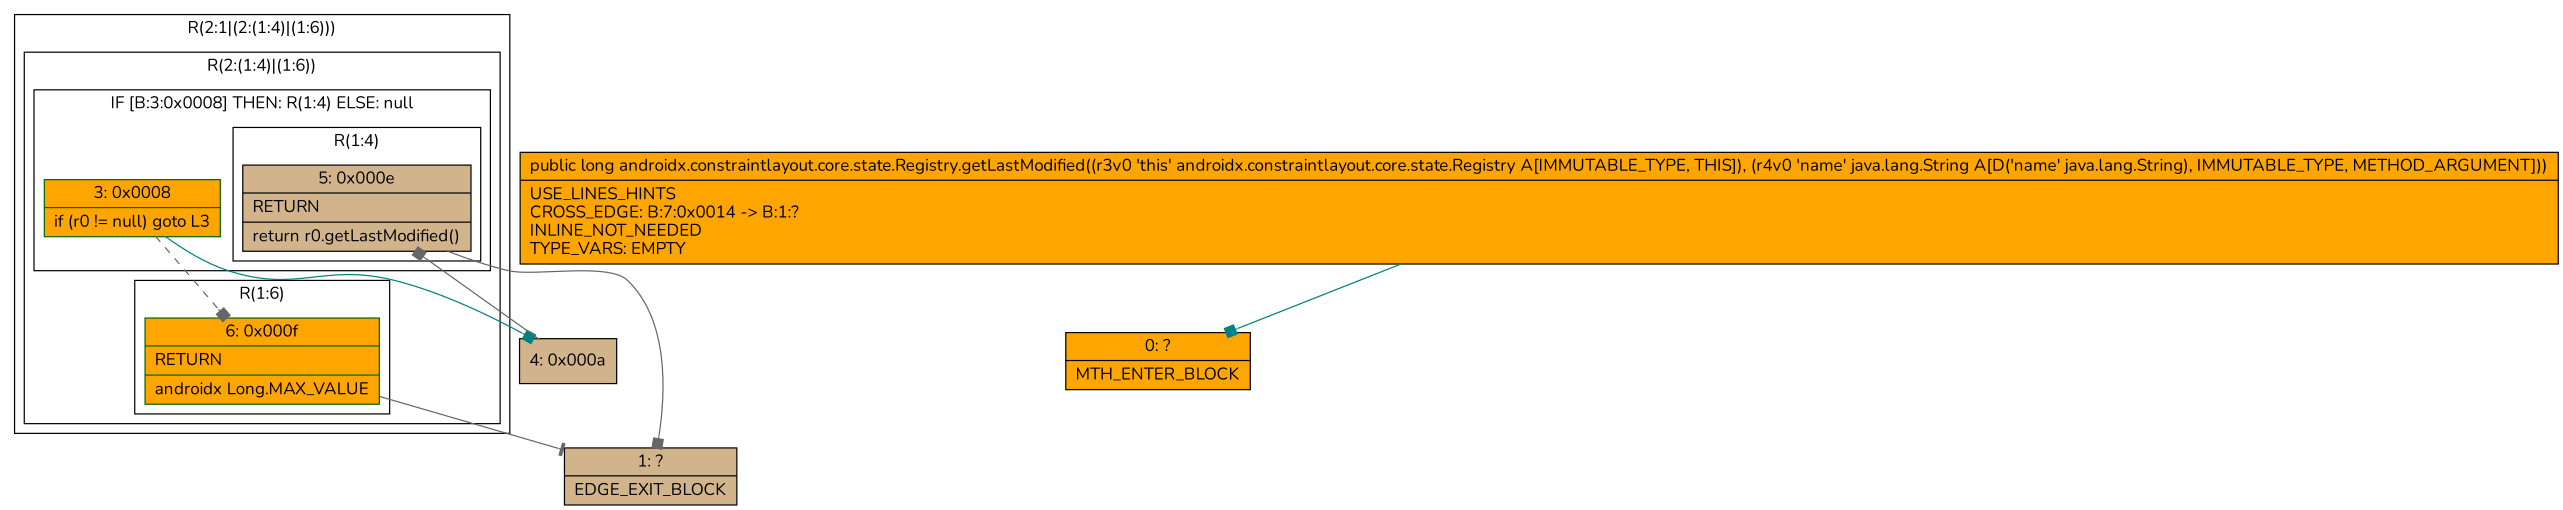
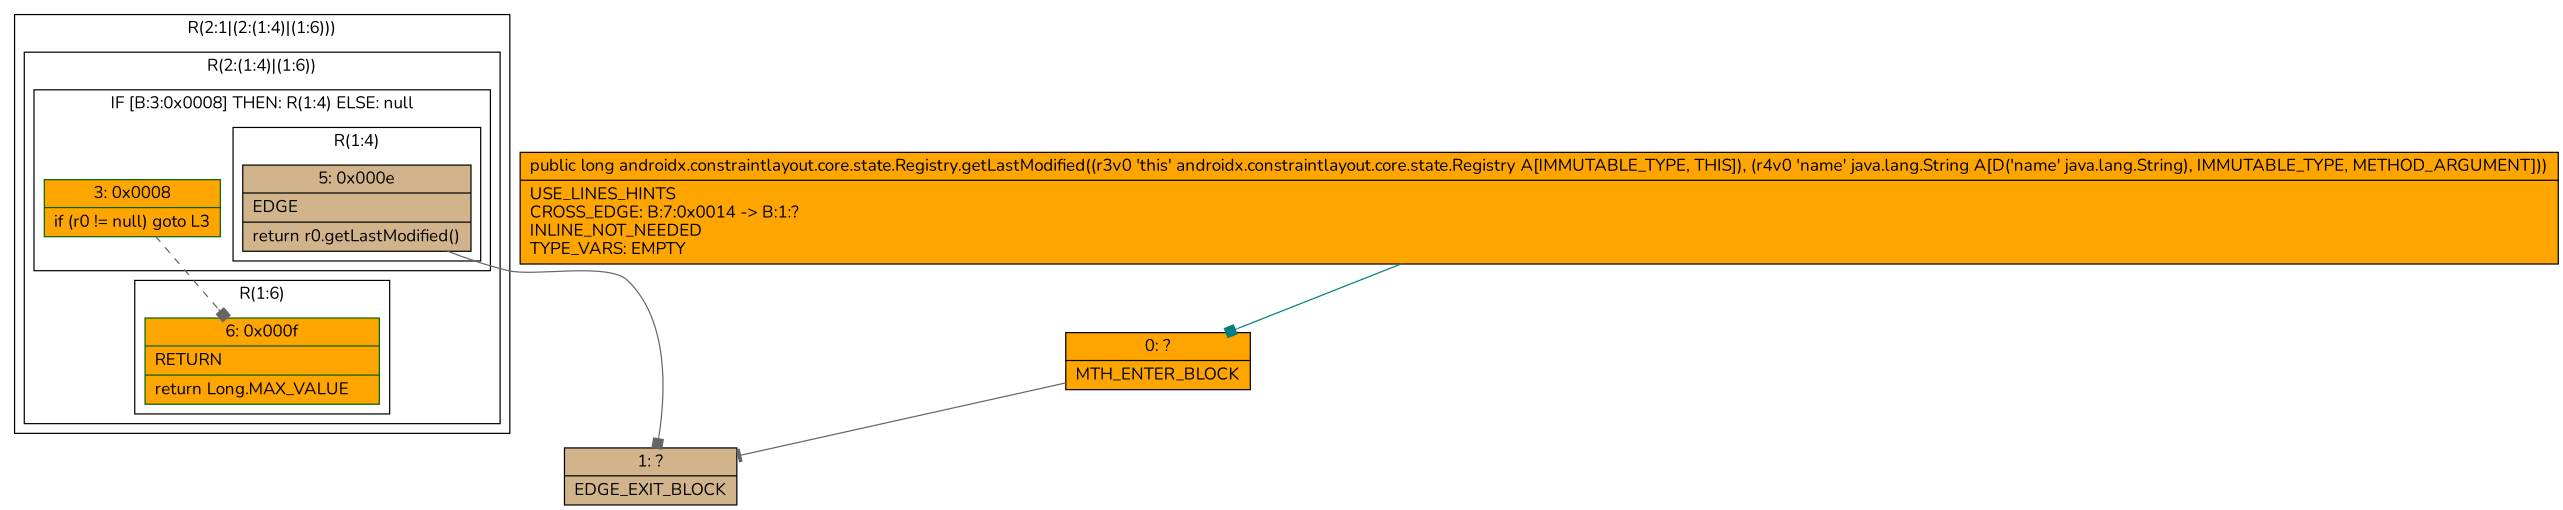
(286, 207) -> (276, 207)
(568, 361) -> none
(262, 389) -> (252, 389)
(447, 416) -> (904, 419)
